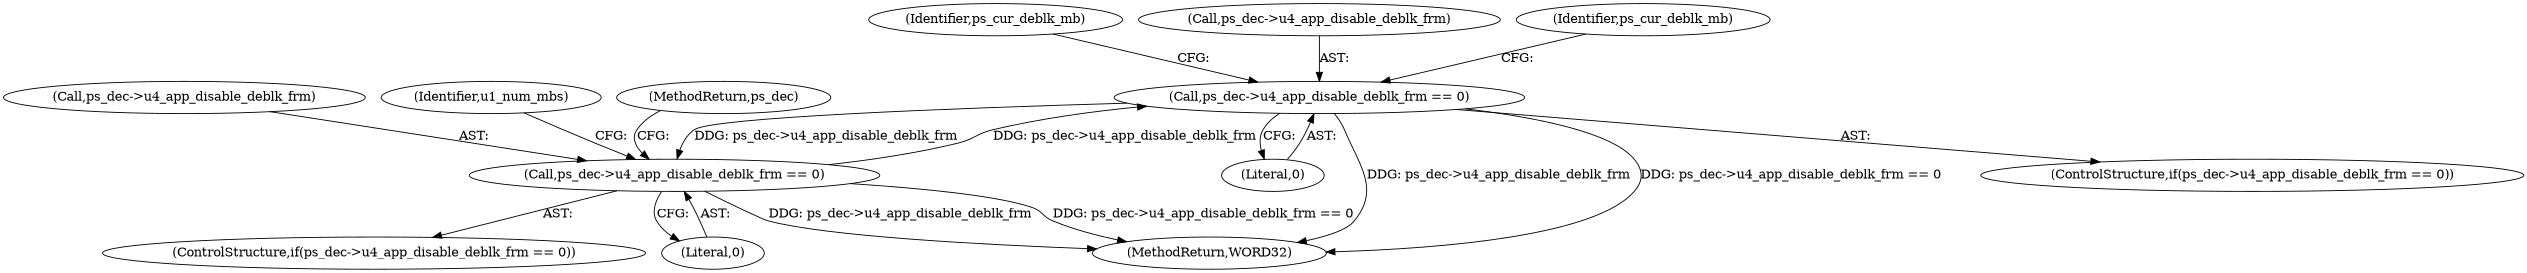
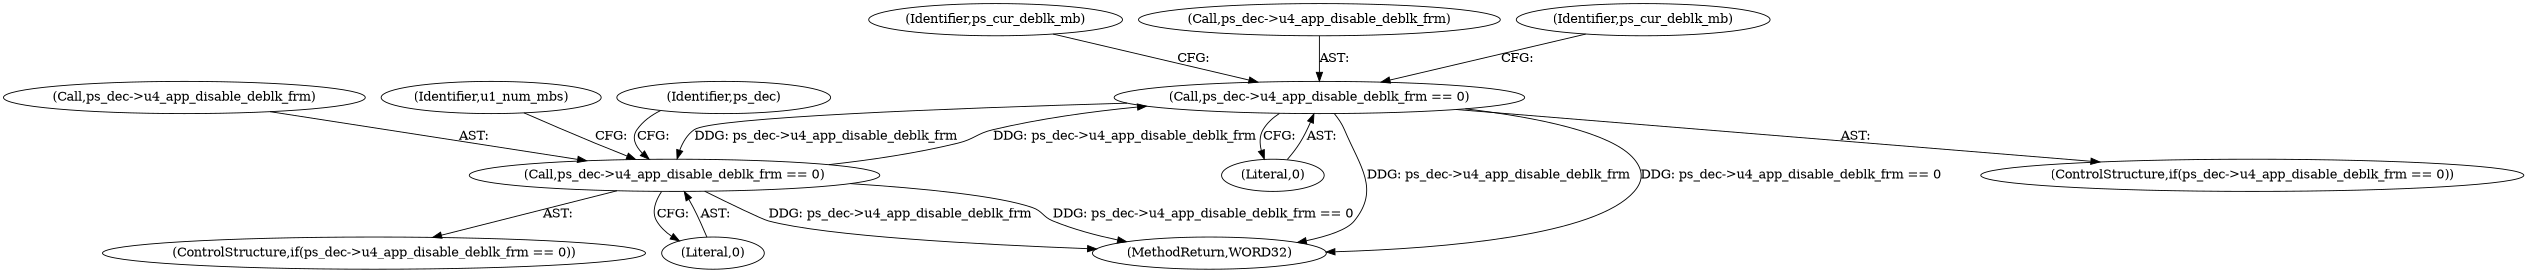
(724, 97) -> (724, 97)
